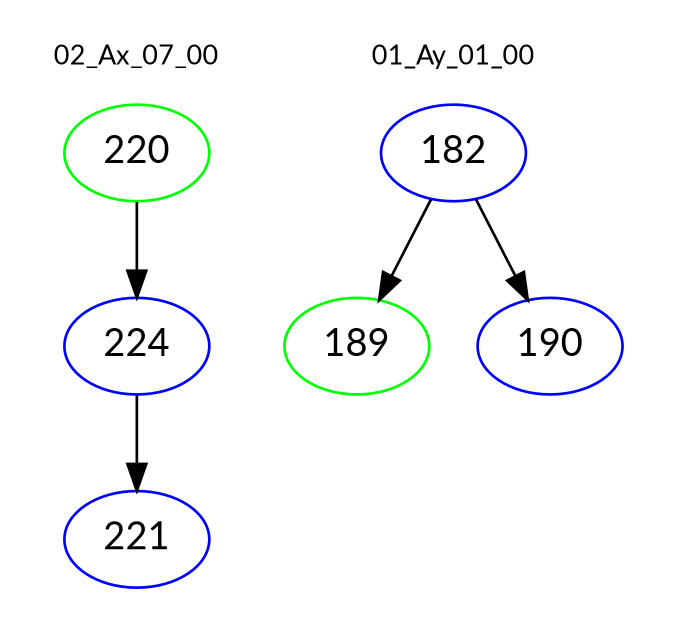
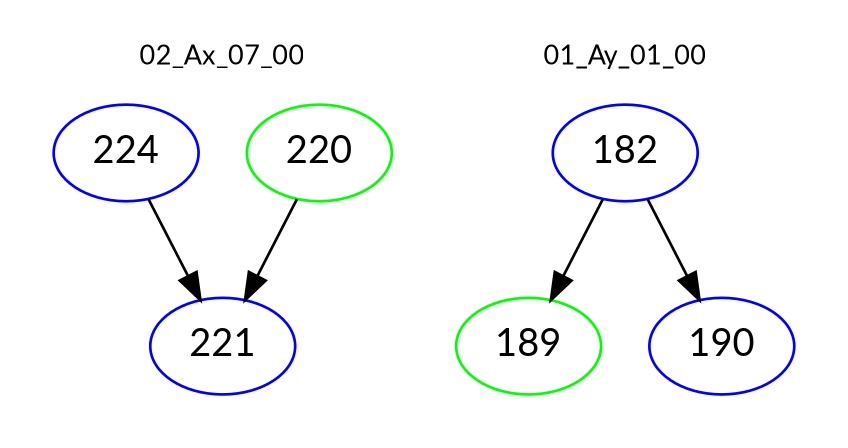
(137, 236) -> (277, 238)
